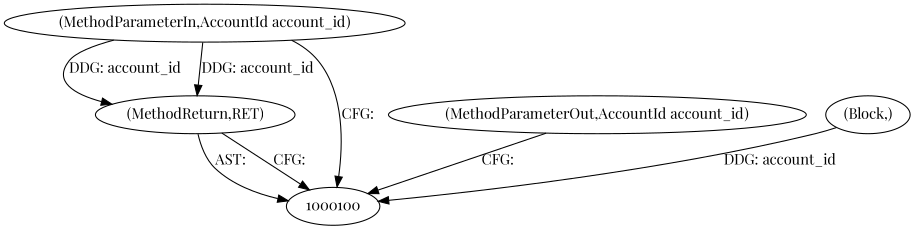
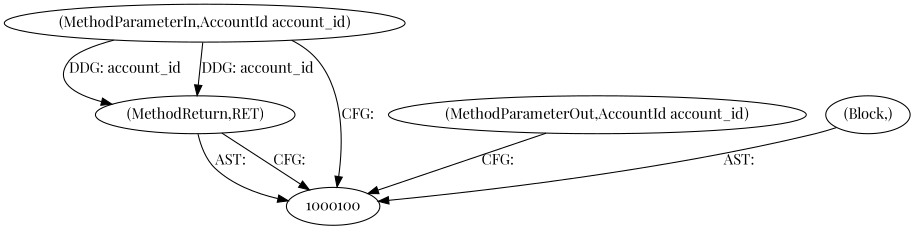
(780, 161) -> (742, 161)
